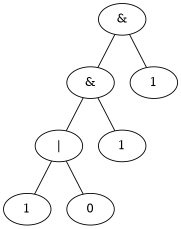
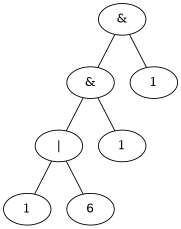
(91, 209) -> (91, 209)
